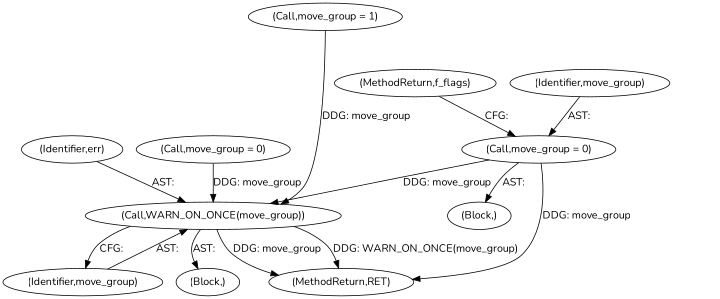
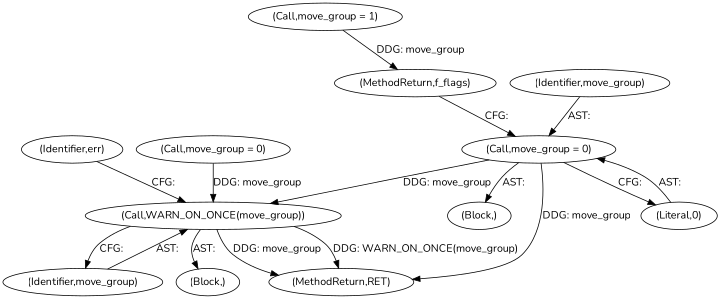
(321, 120) -> (367, 48)
(165, 183) -> (165, 183)
none -> (679, 216)
